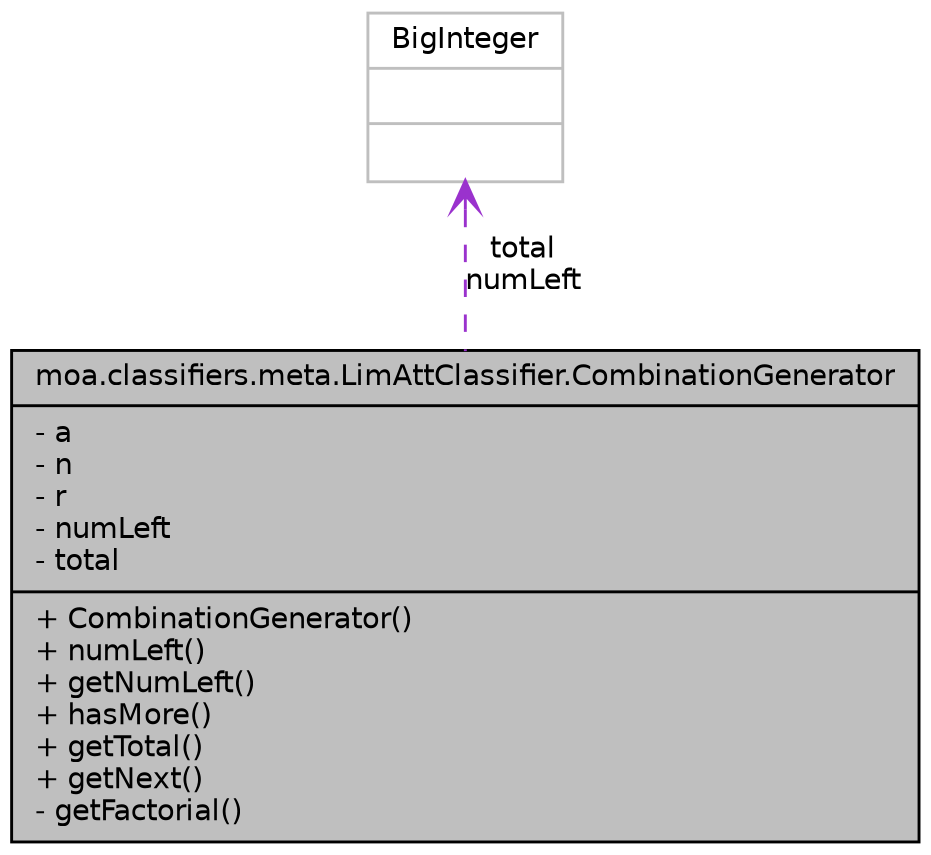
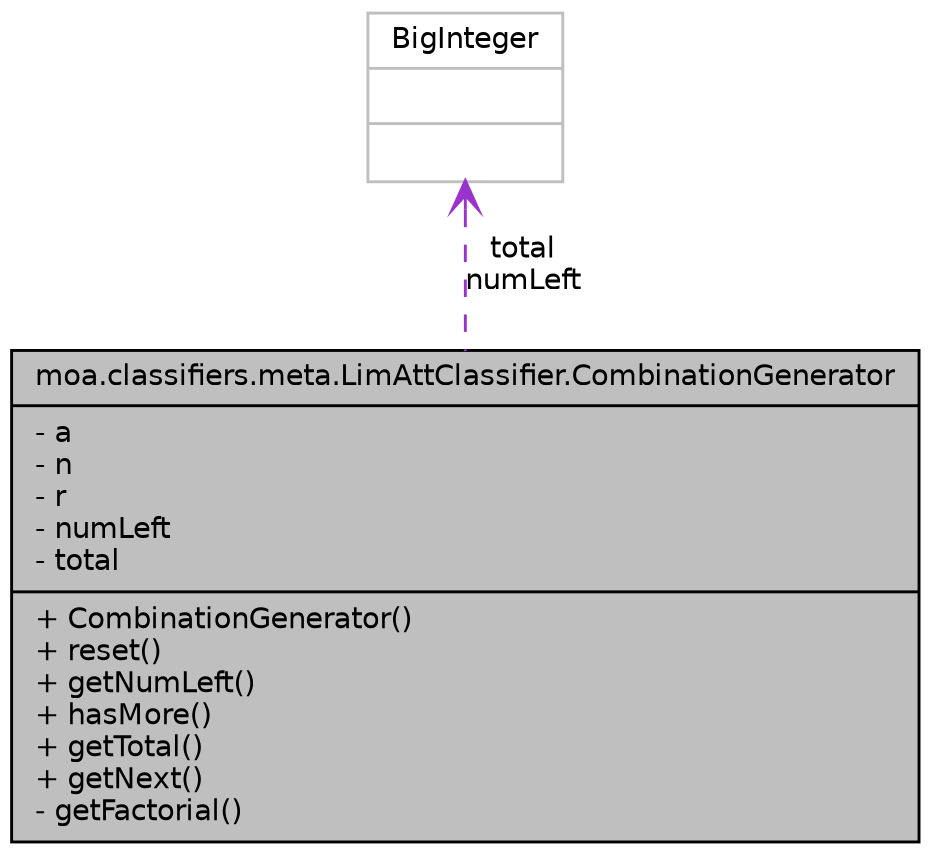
(121, 651) -> (99, 651)
